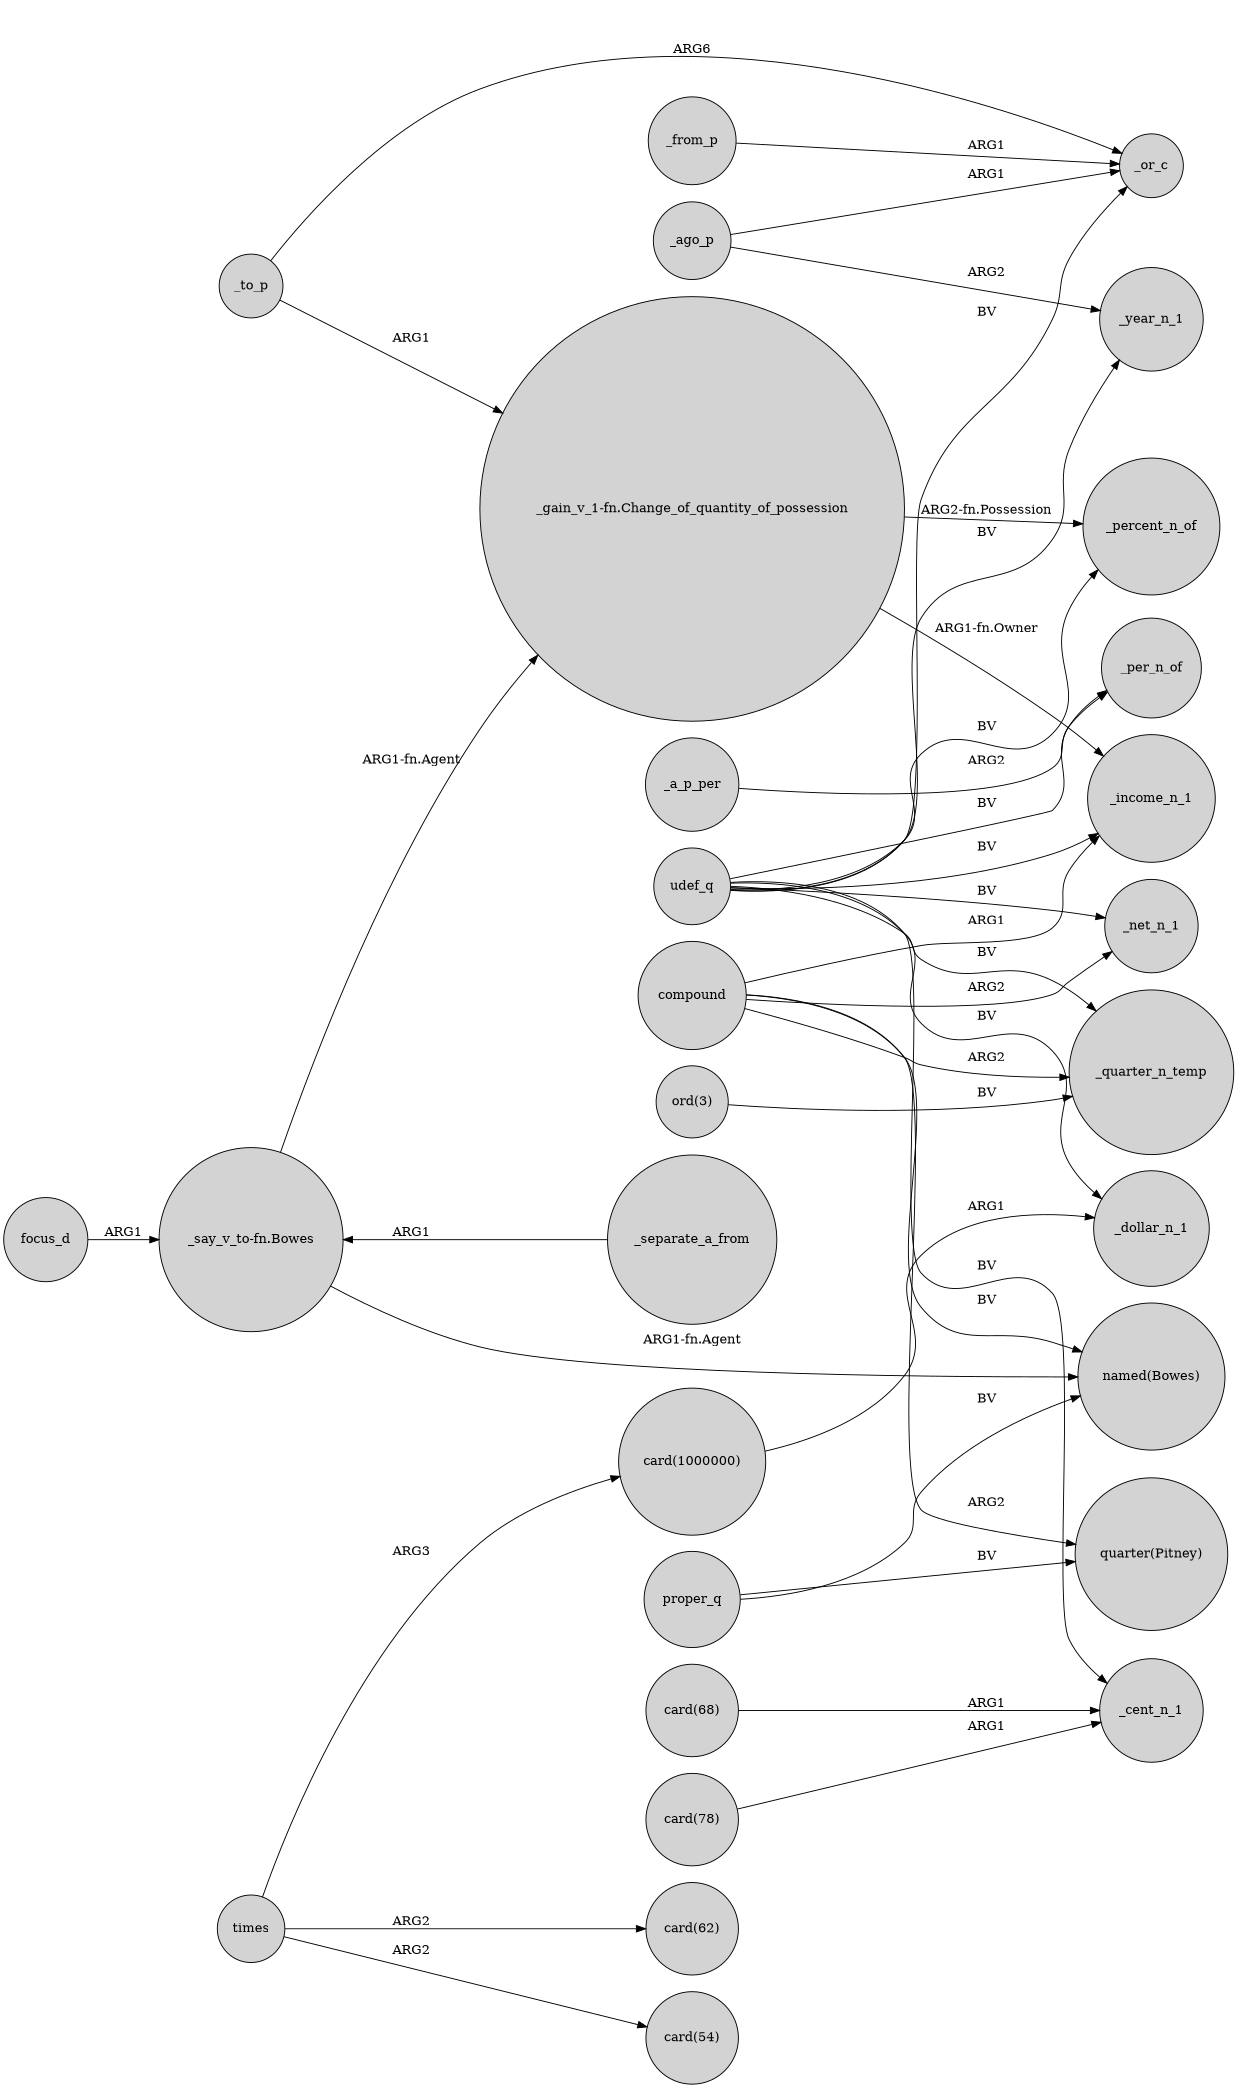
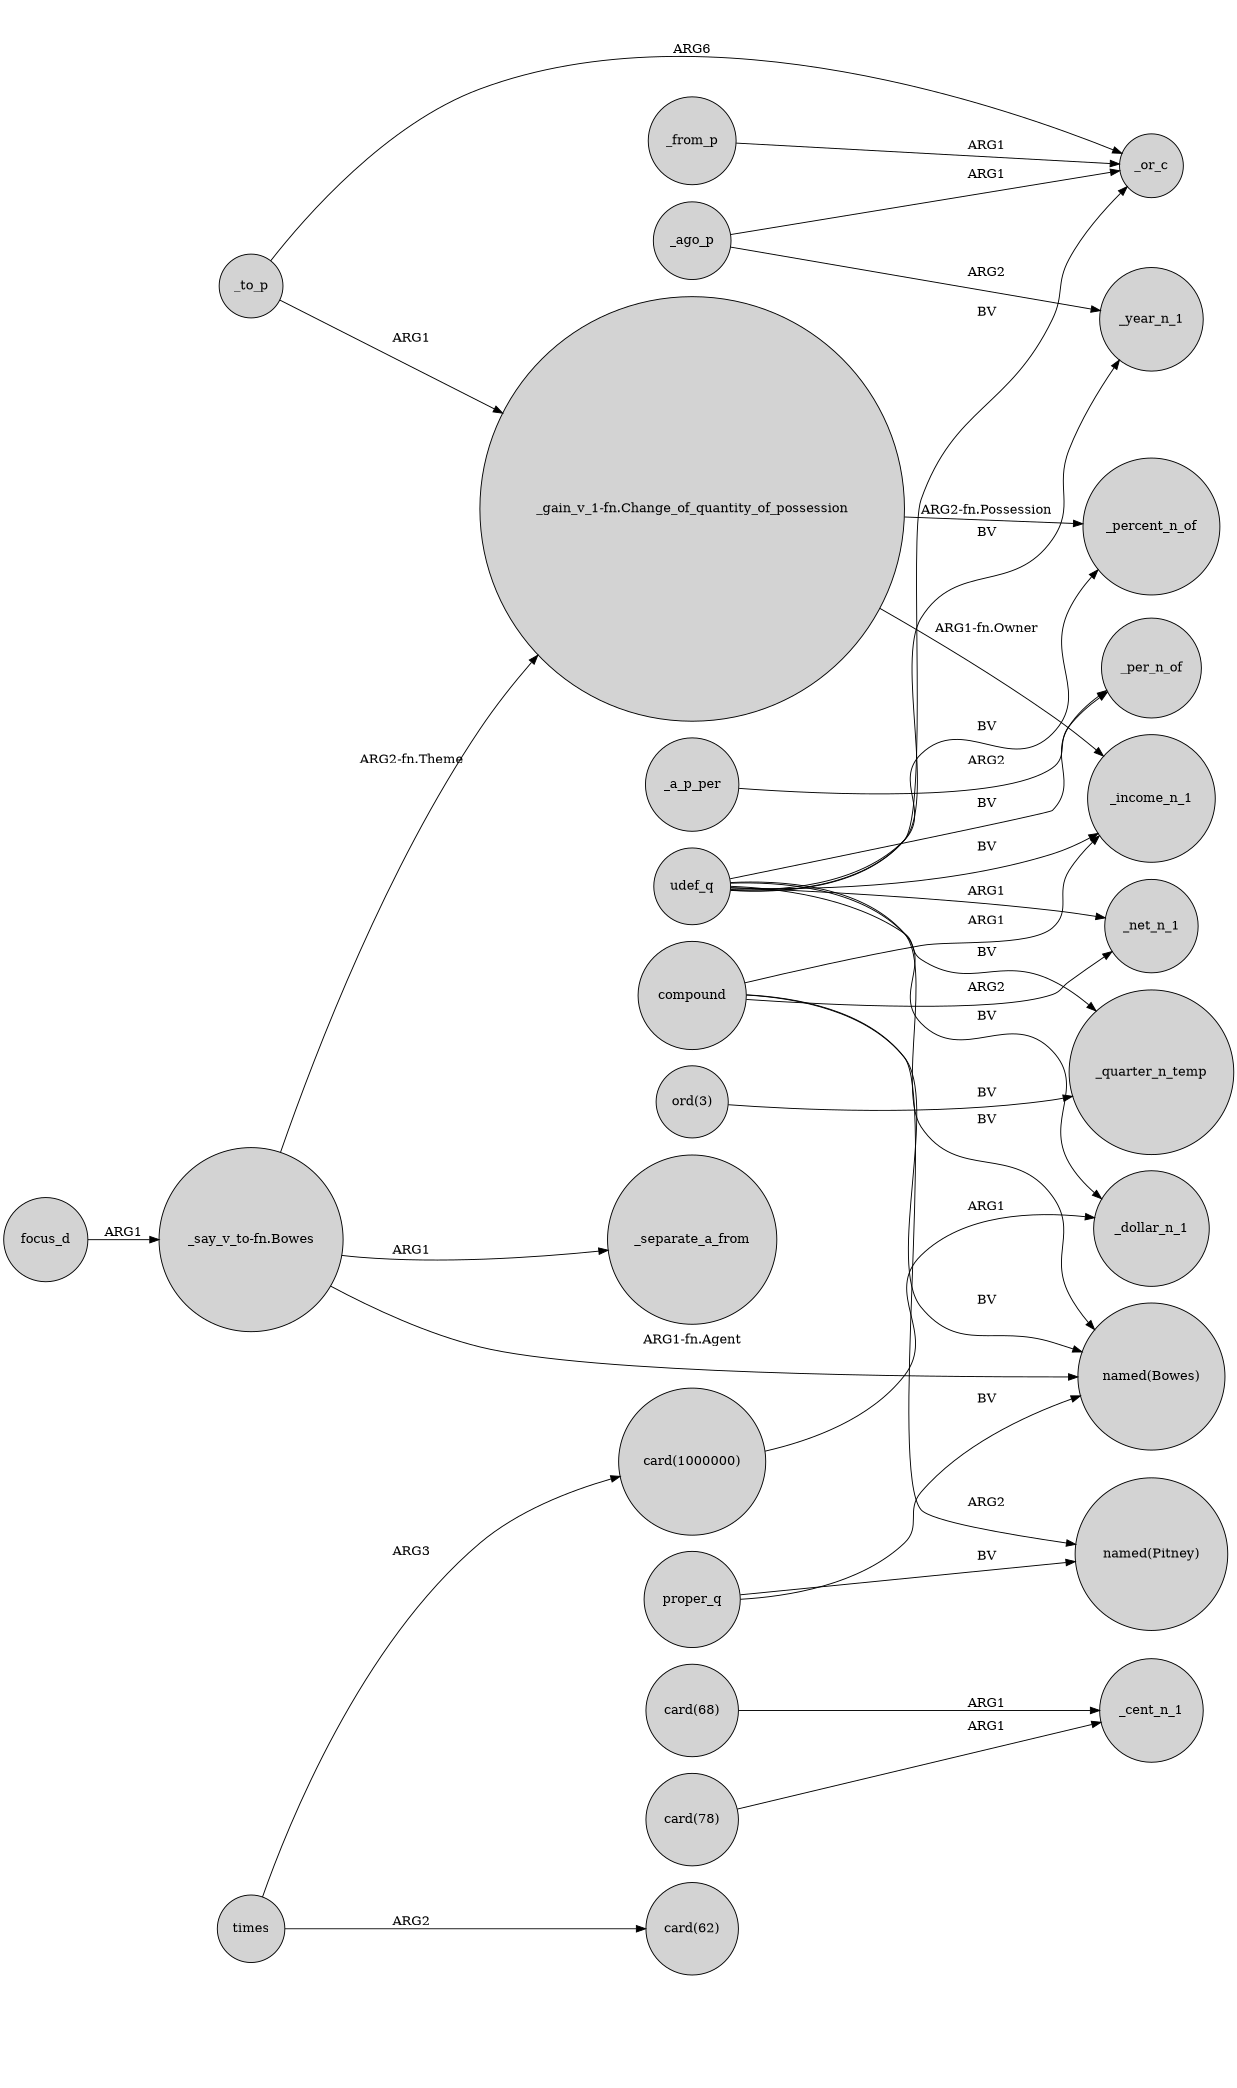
(412, 760) -> (412, 760)
(987, 891) -> (987, 891)
(892, 1053) -> none
(480, 1240) -> (470, 1259)
(925, 1276) -> (913, 1047)
(1151, 1554) -> (1151, 1554)
(692, 2038) -> none
